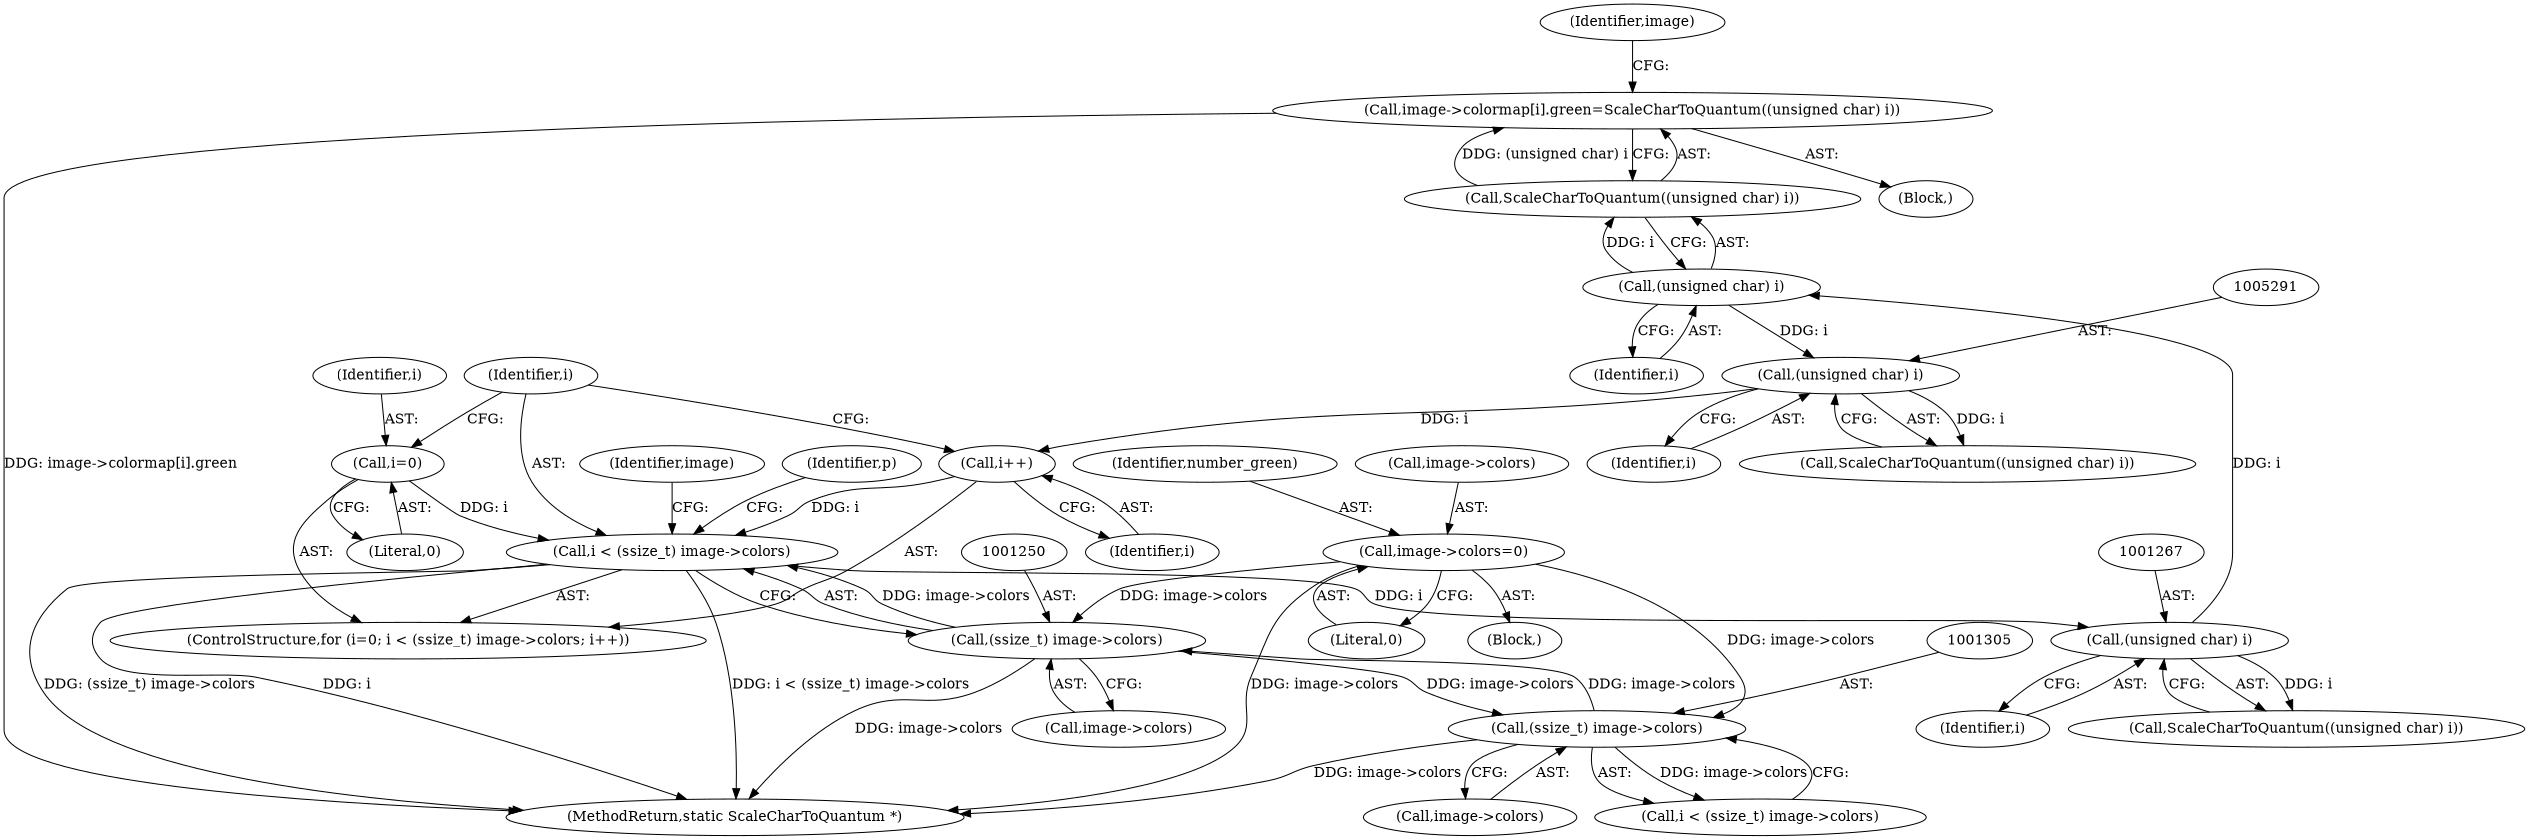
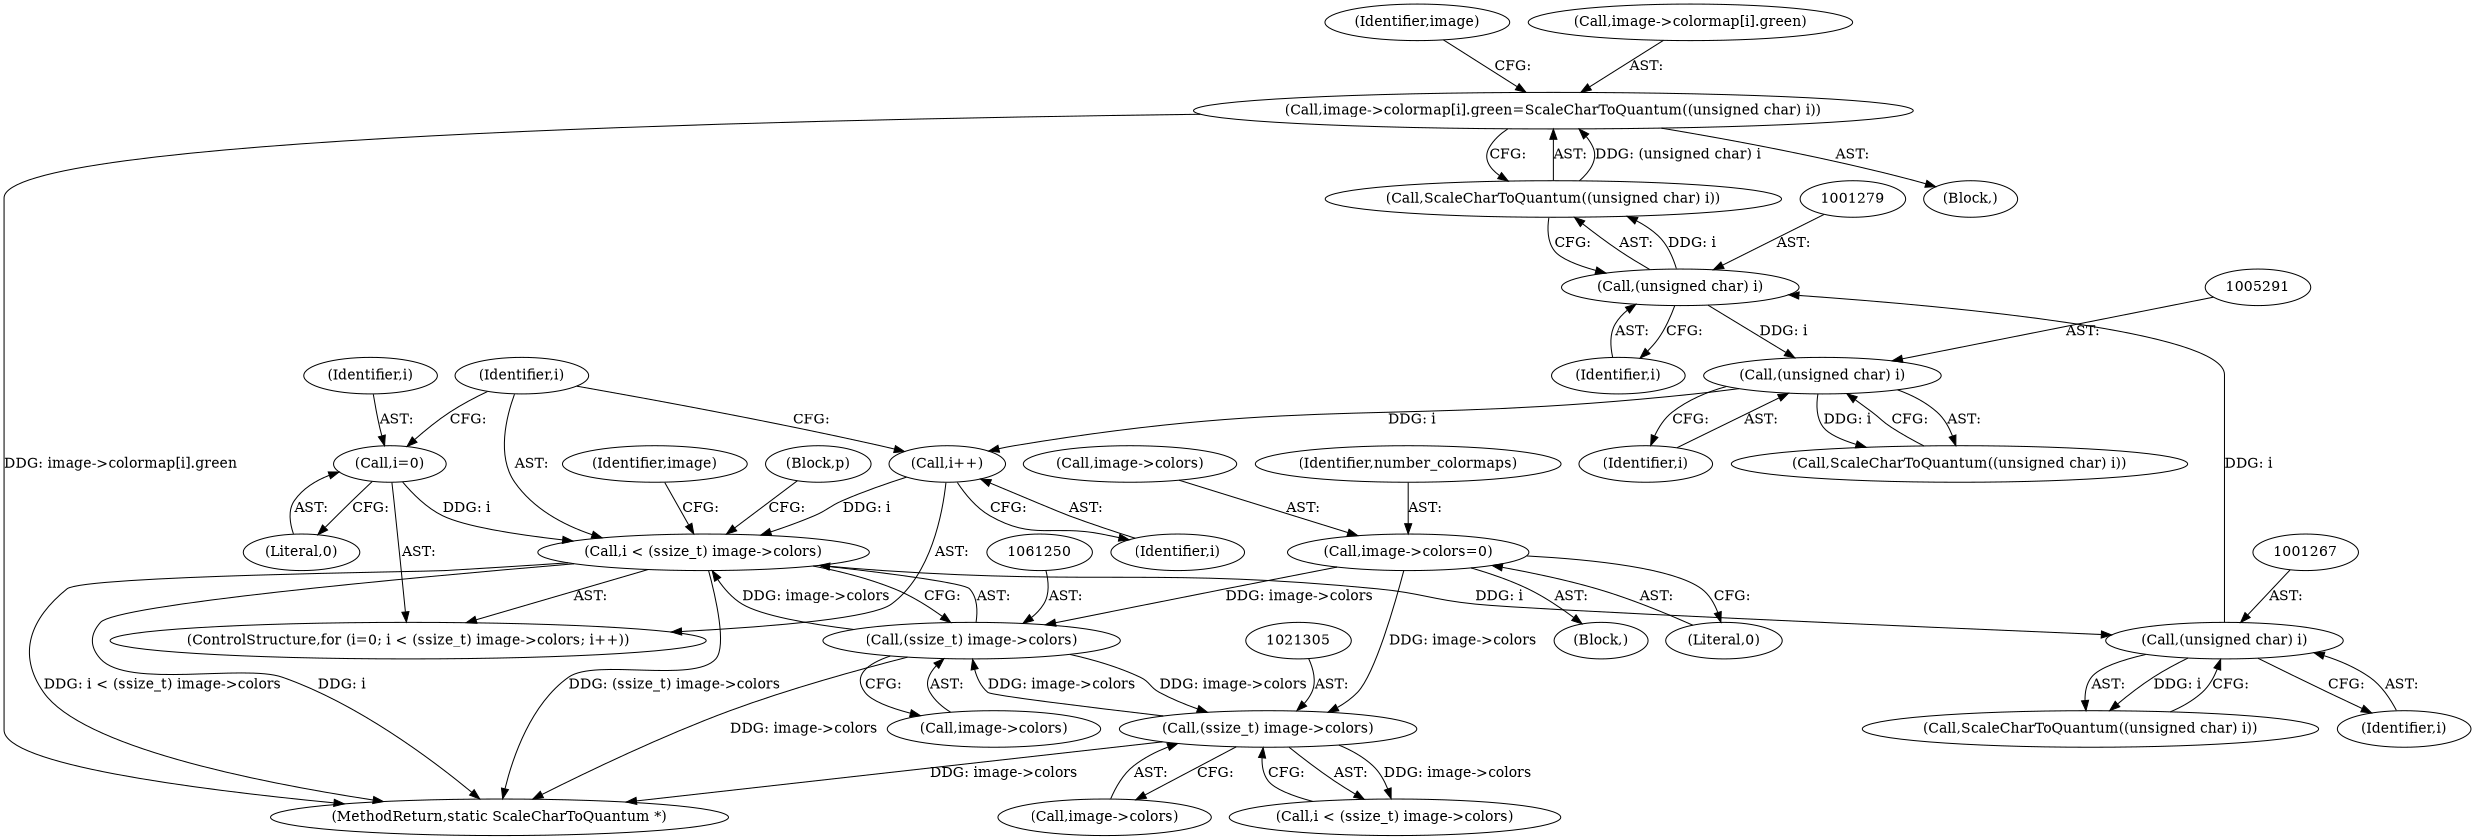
none -> (1690, 22)
none -> (1853, 199)
(852, 464) -> (818, 464)
(1205, 464) -> (1408, 464)
(1014, 552) -> (1040, 552)
(1980, 641) -> (1299, 641)
(1215, 761) -> none
